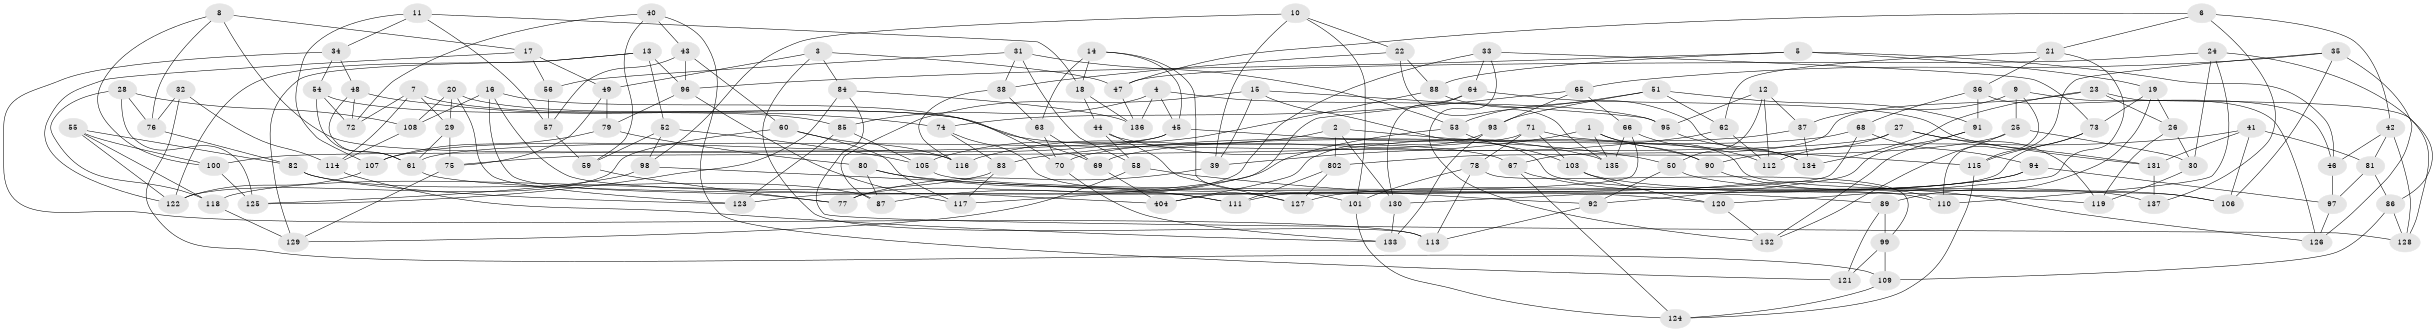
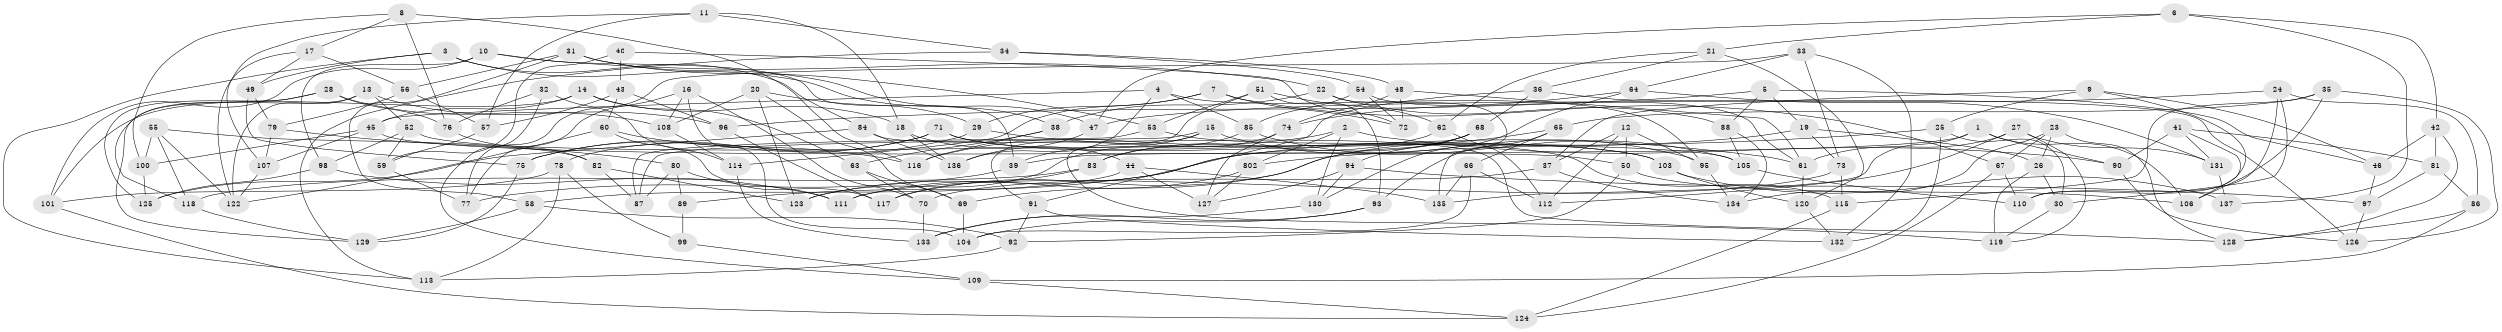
(648, 108) -> (341, 112)
(1161, 204) -> (964, 242)
(1845, 281) -> none
